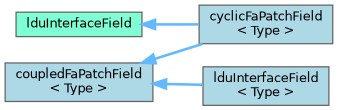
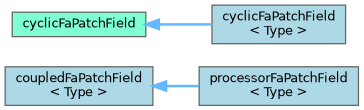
(79, 24) -> (79, 24)
(179, 51) -> none
(266, 86) -> (279, 86)
